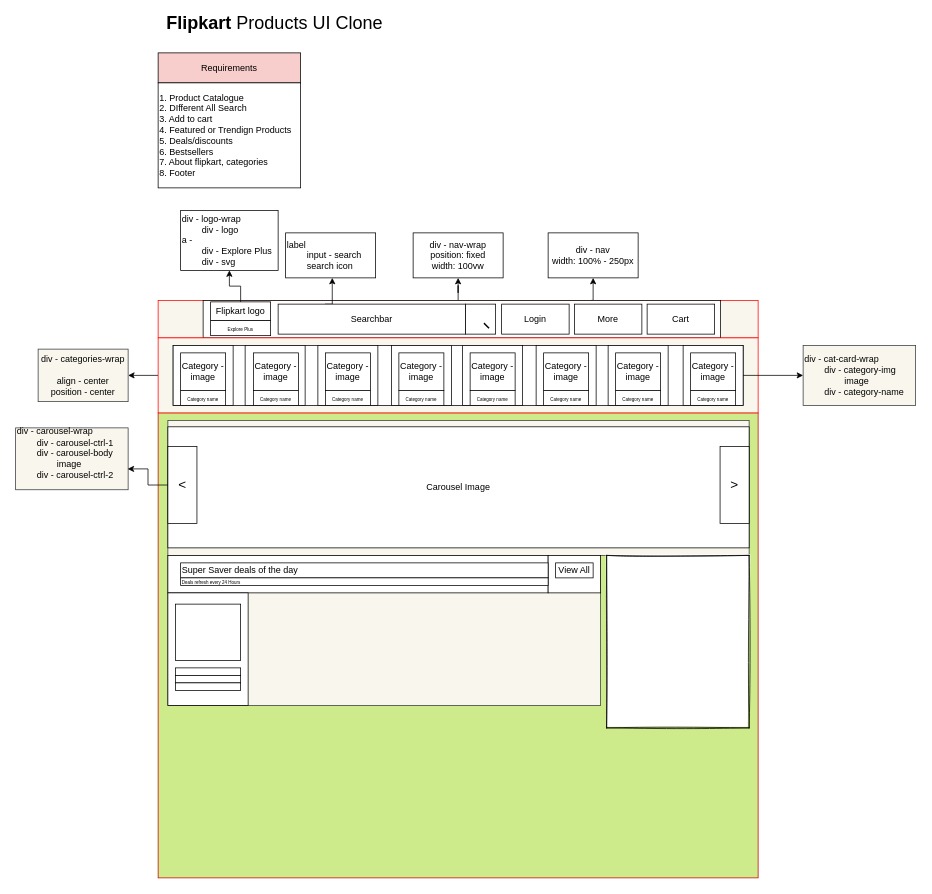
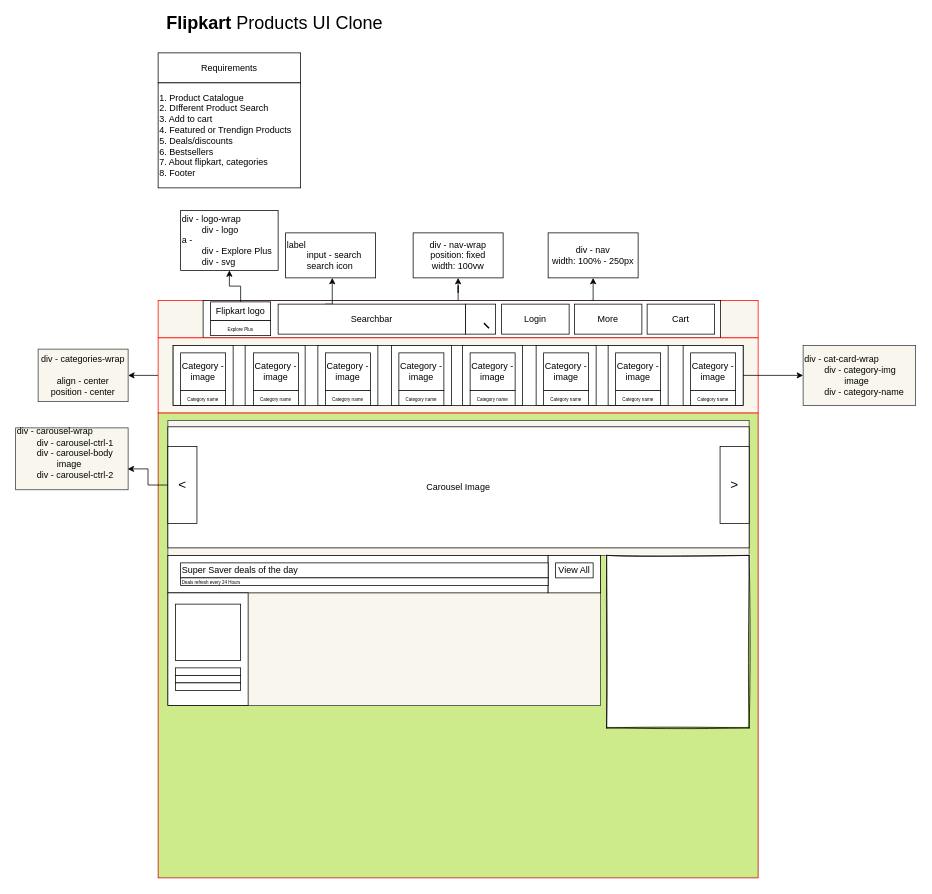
(229, 68) -> (229, 68)
(230, 135) -> (230, 135)
